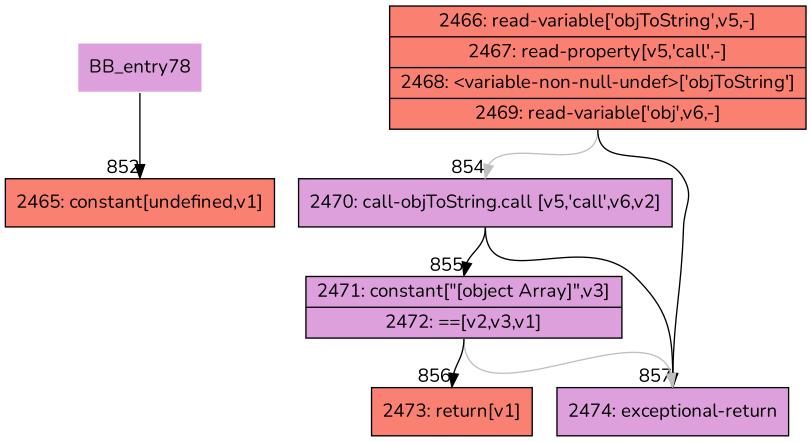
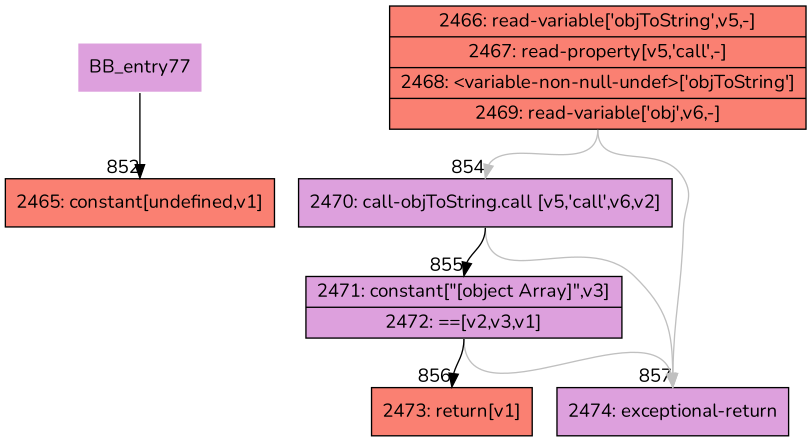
(140, 68) -> (140, 68)
(684, 222) -> (684, 222)
(606, 261) -> (606, 261)
